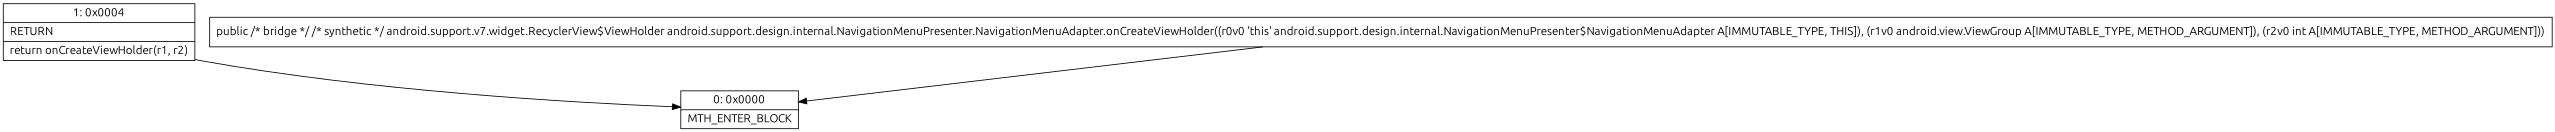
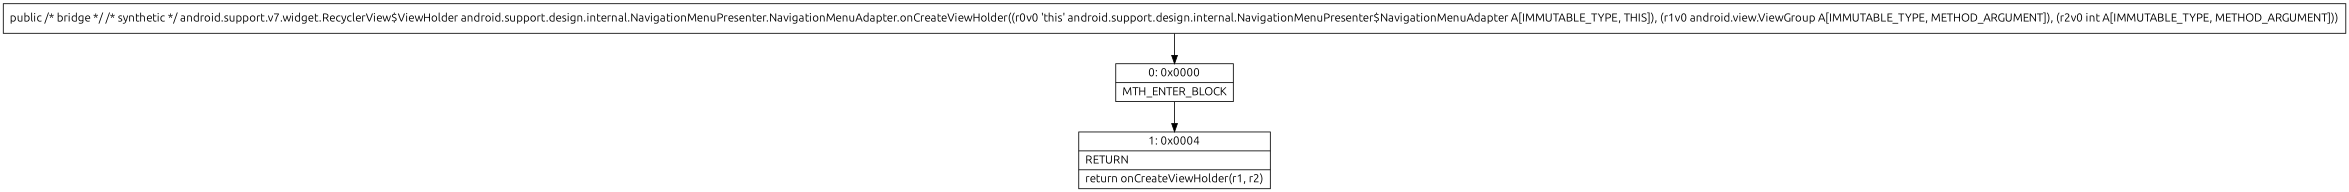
(433, 91) -> (1175, 113)
